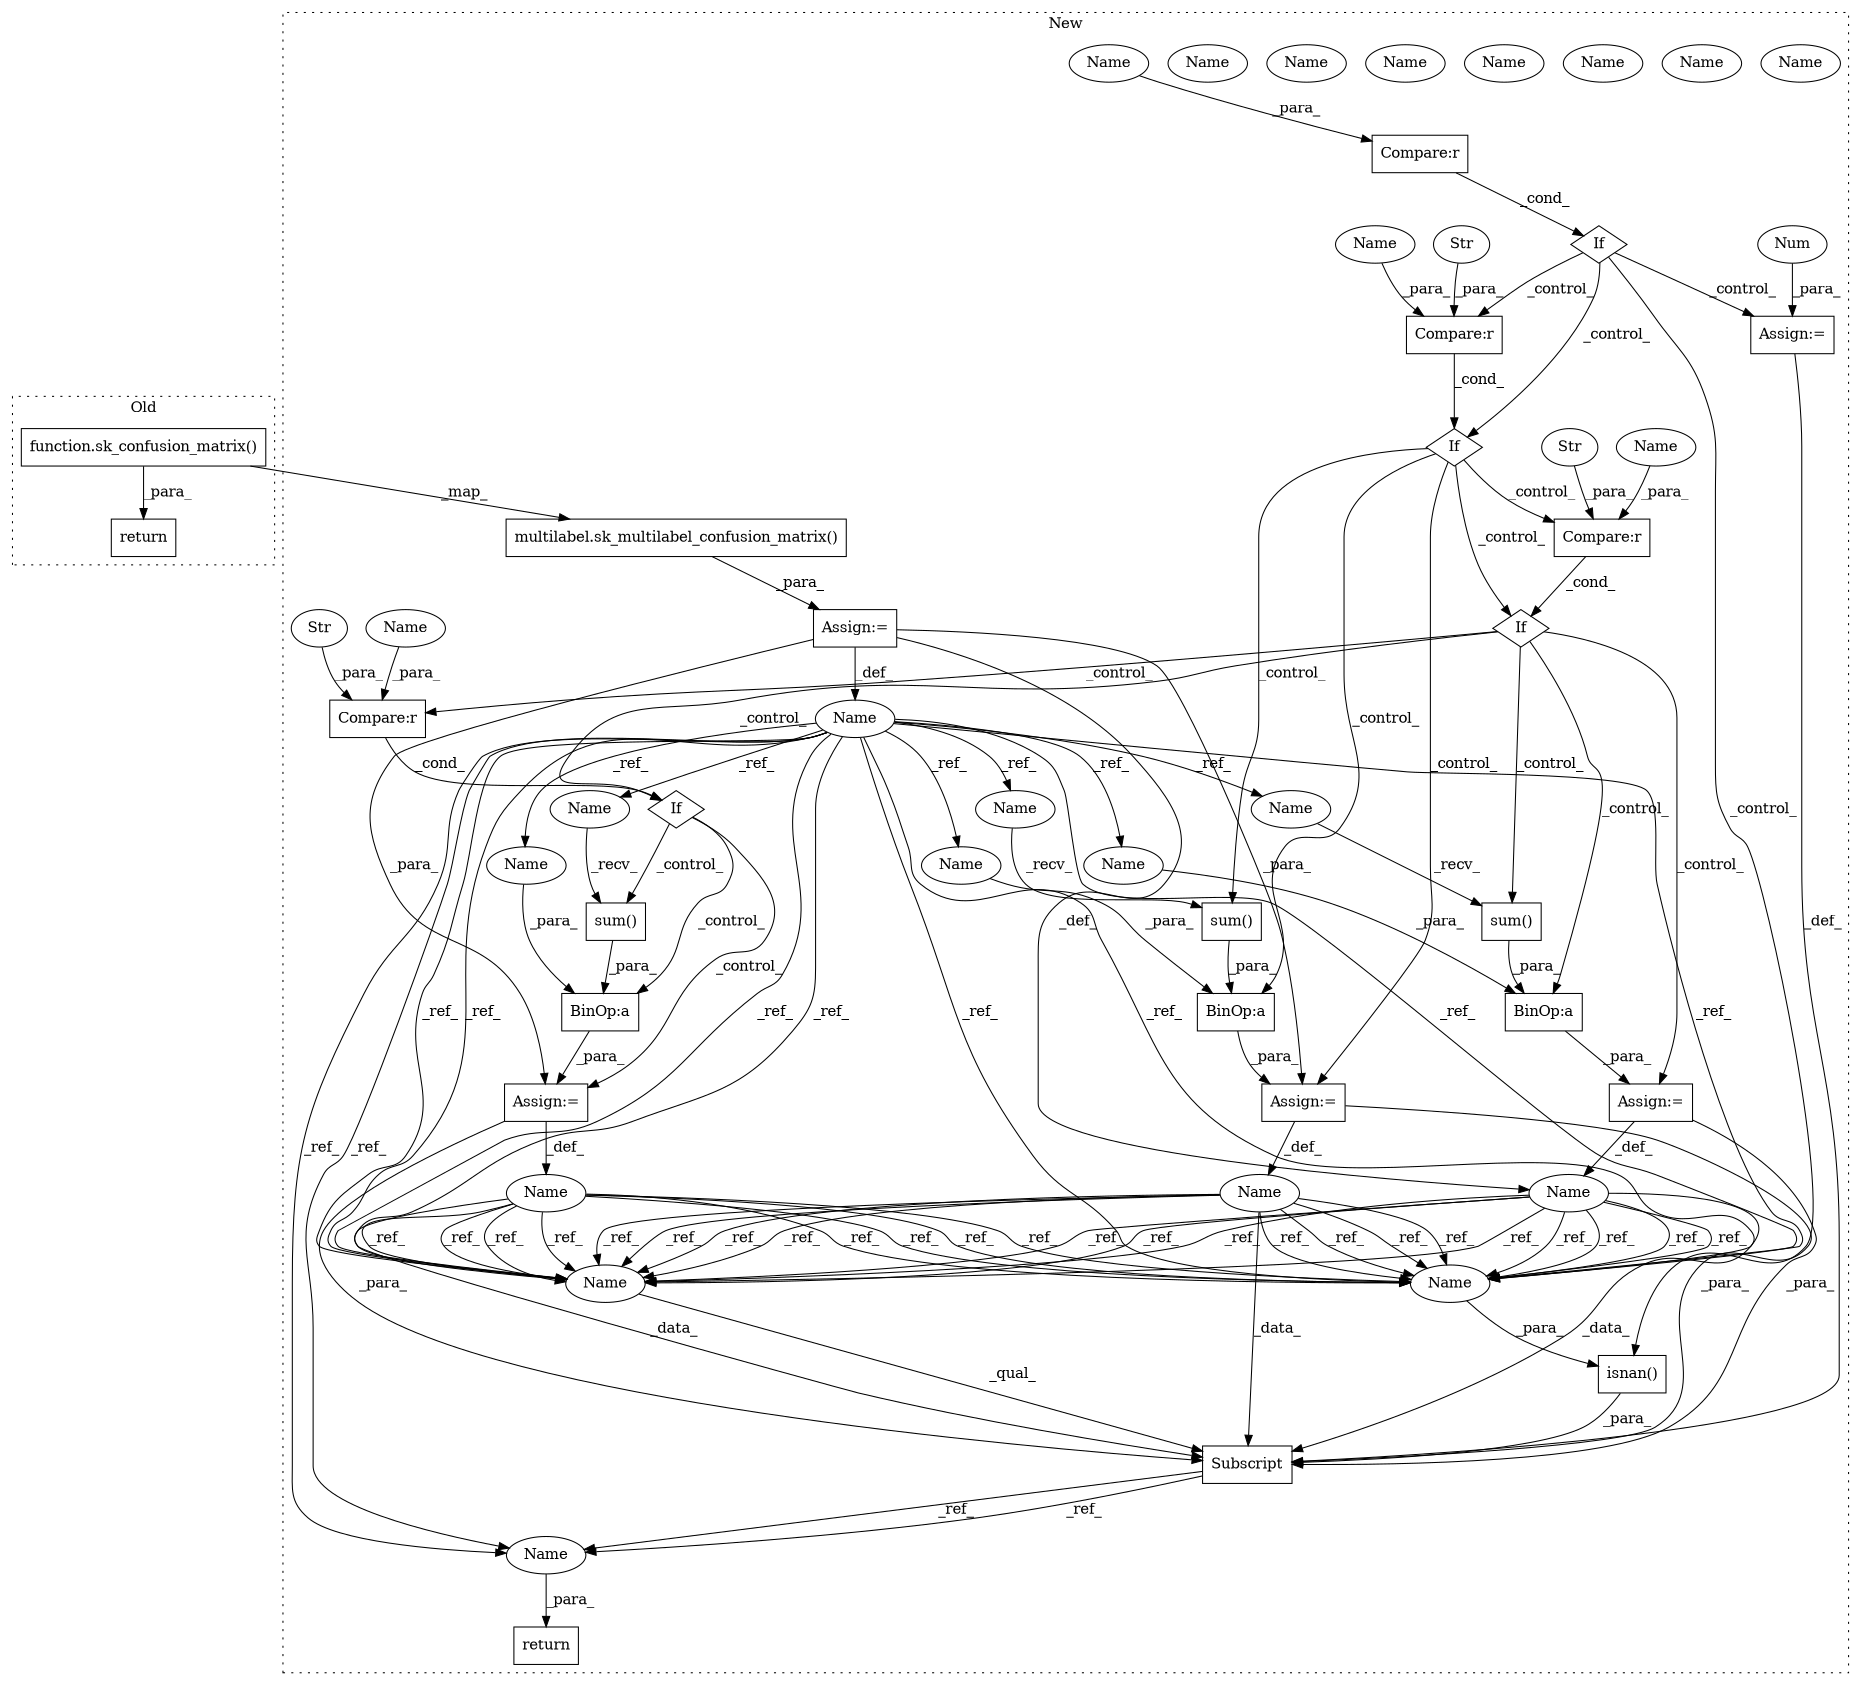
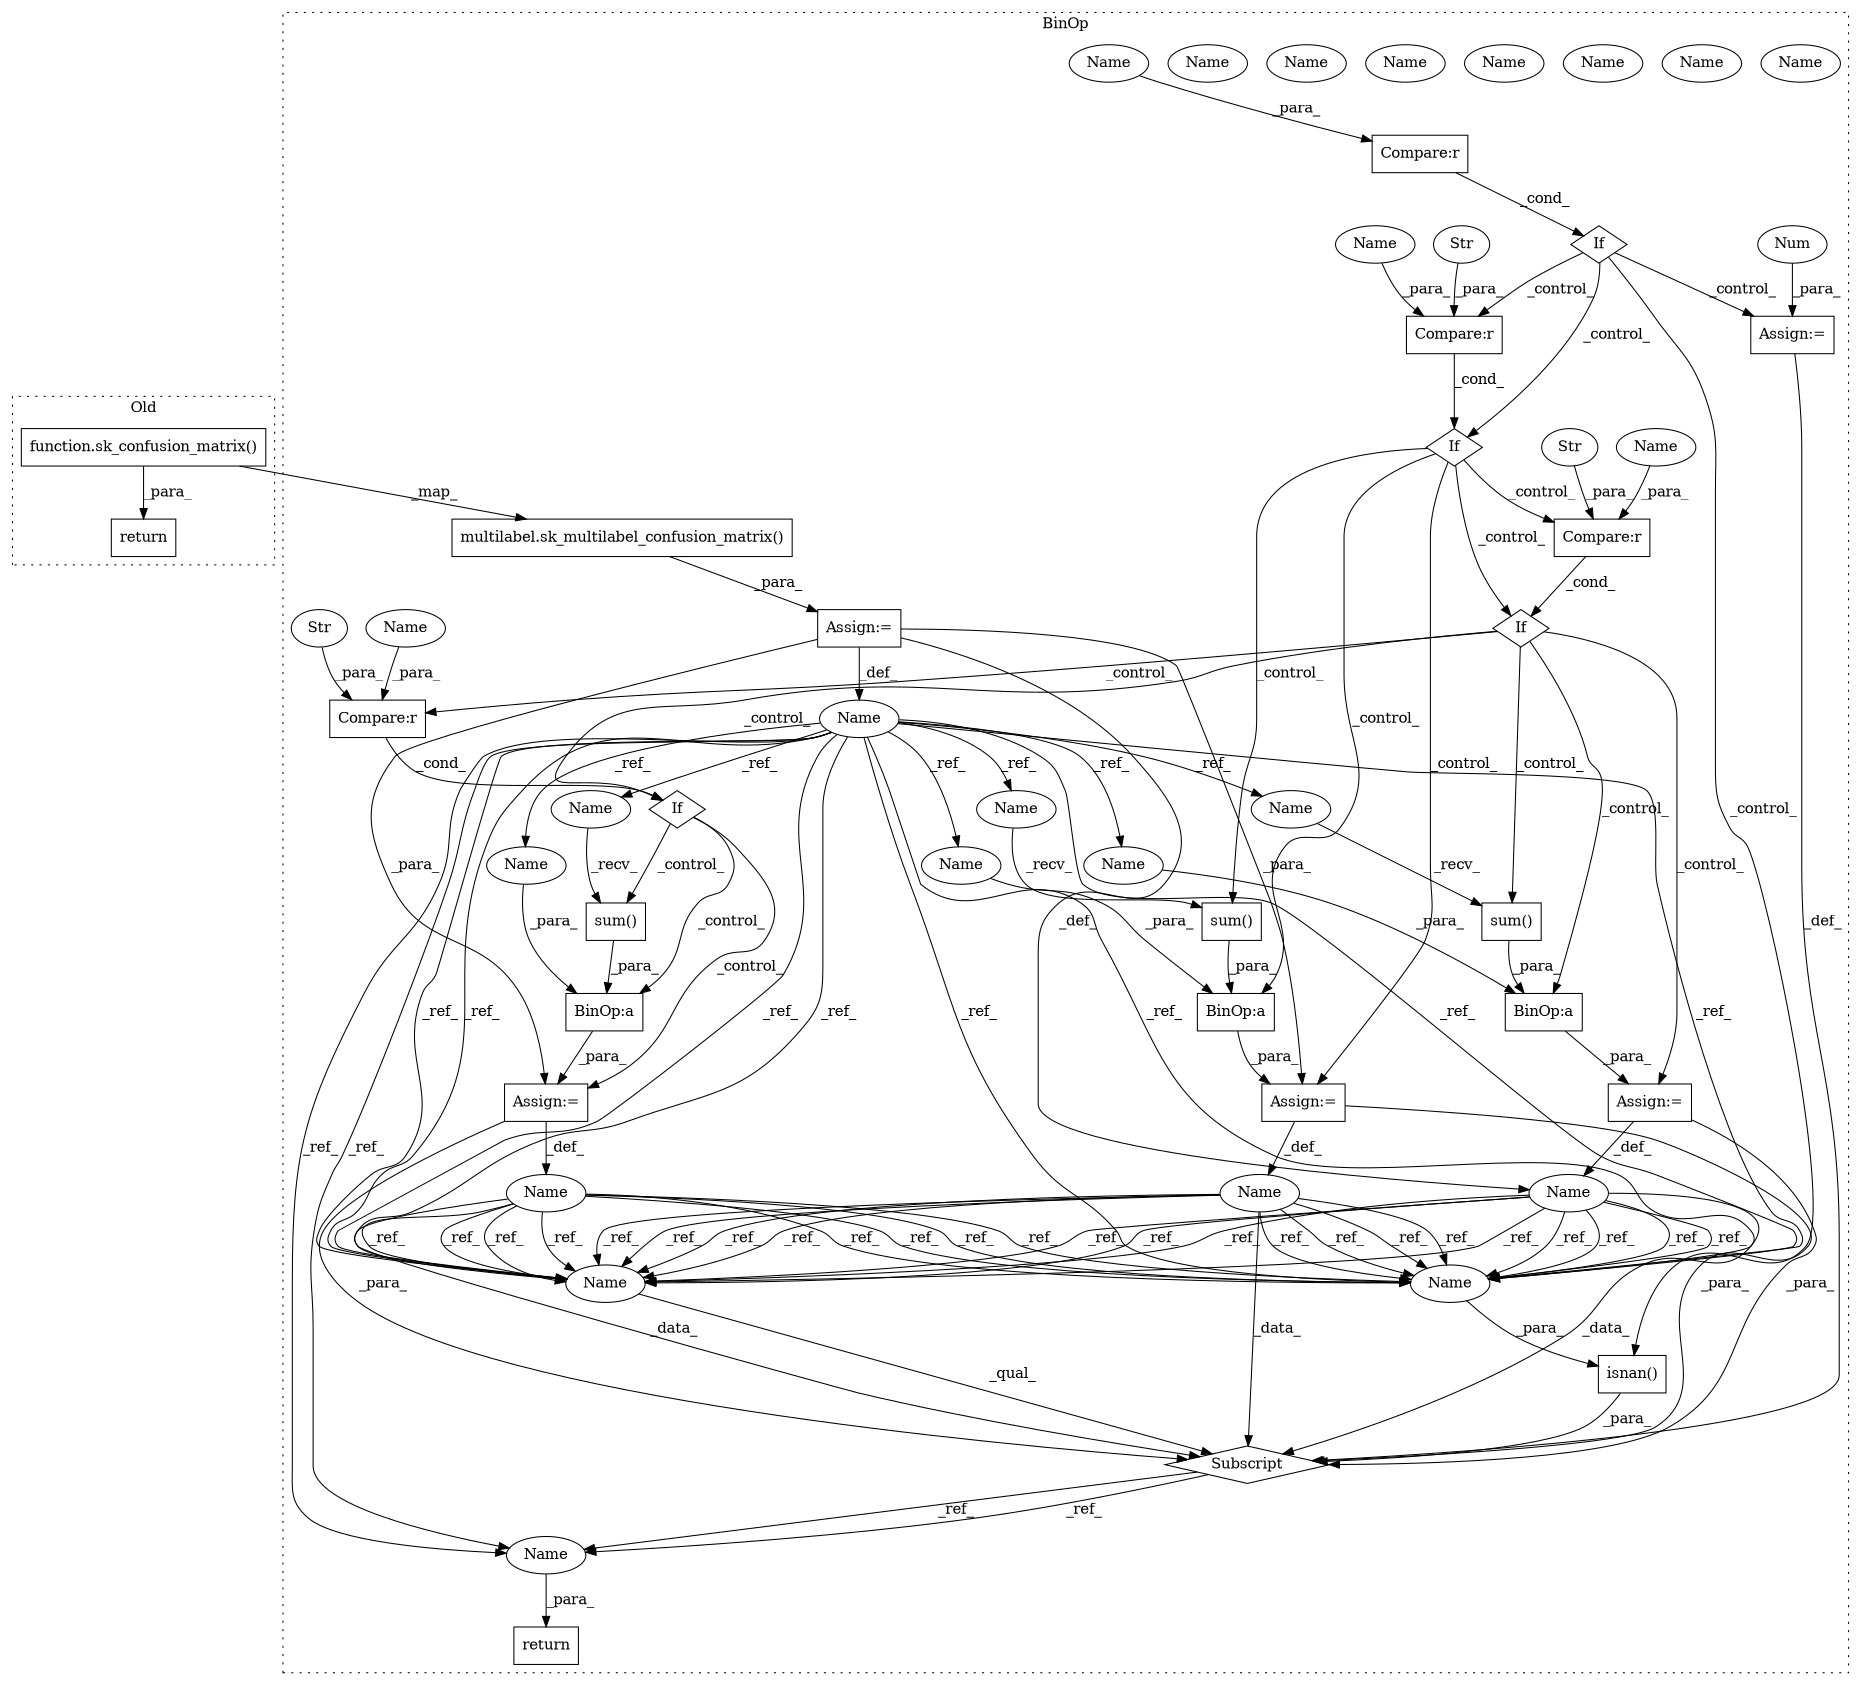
(1066, 24) -> (1066, 24)
(1247, 1465) -> (1247, 1465)
